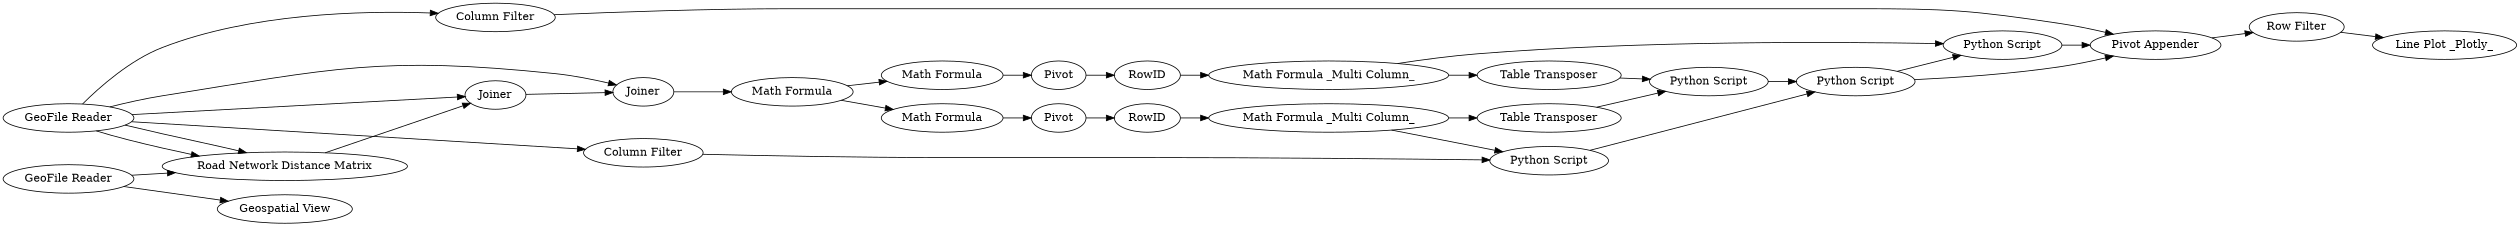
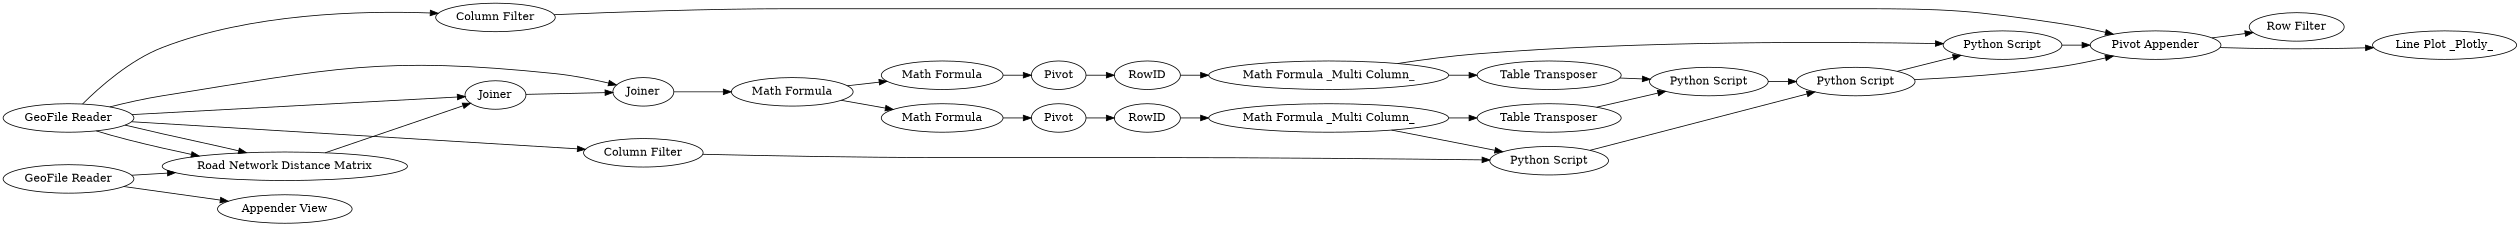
(2358, 34) -> (2293, 49)
(285, 209) -> (285, 209)
